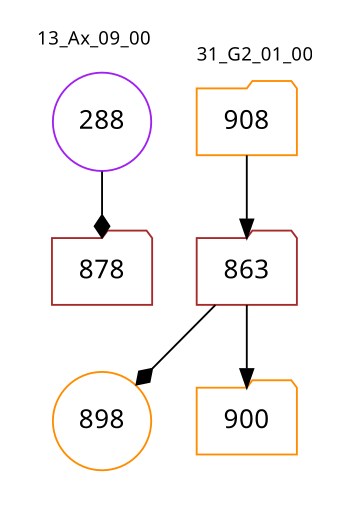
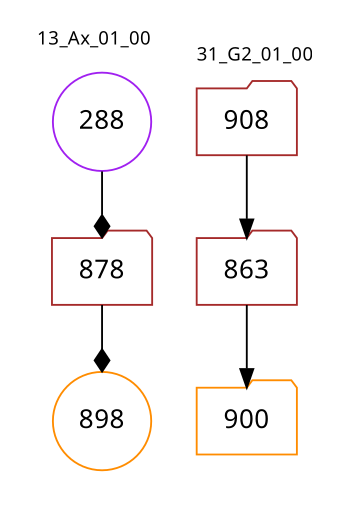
(95, 40) -> (95, 40)
(247, 122) -> (247, 122)
(193, 327) -> (102, 327)
